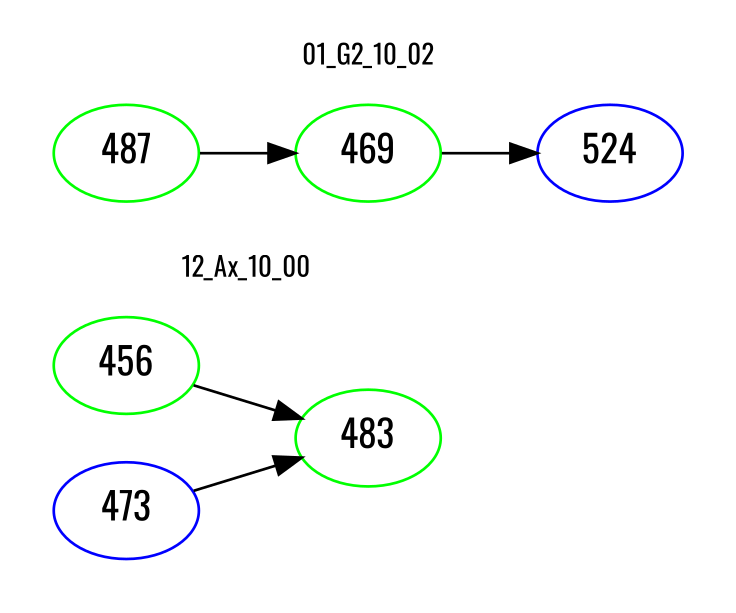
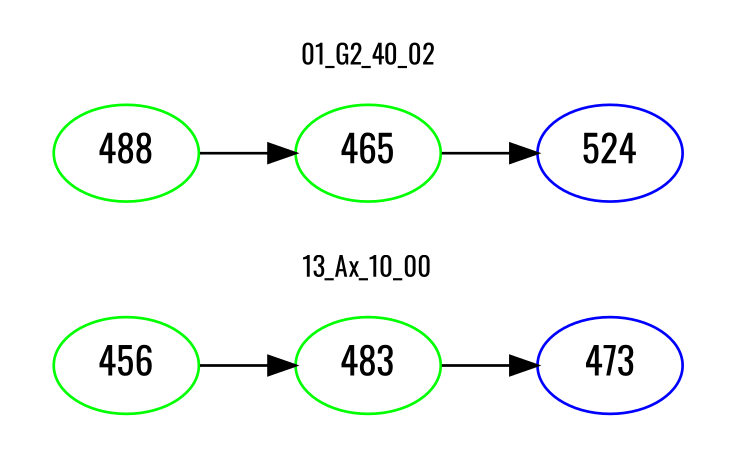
(368, 58) -> (368, 58)
(126, 153) -> (126, 153)
(368, 153) -> (368, 153)
(247, 270) -> (368, 270)
(235, 478) -> (476, 366)
